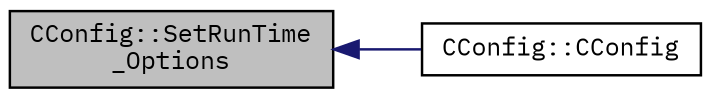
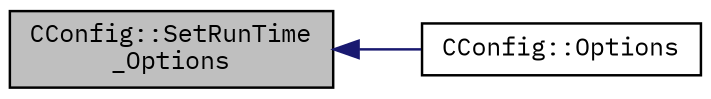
(561, 49) -> (561, 49)
